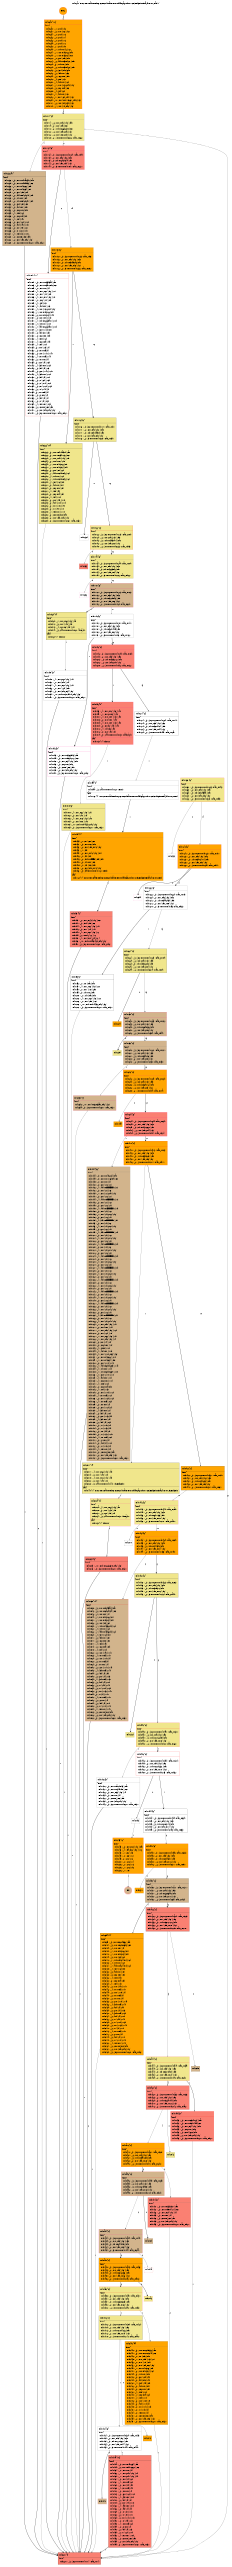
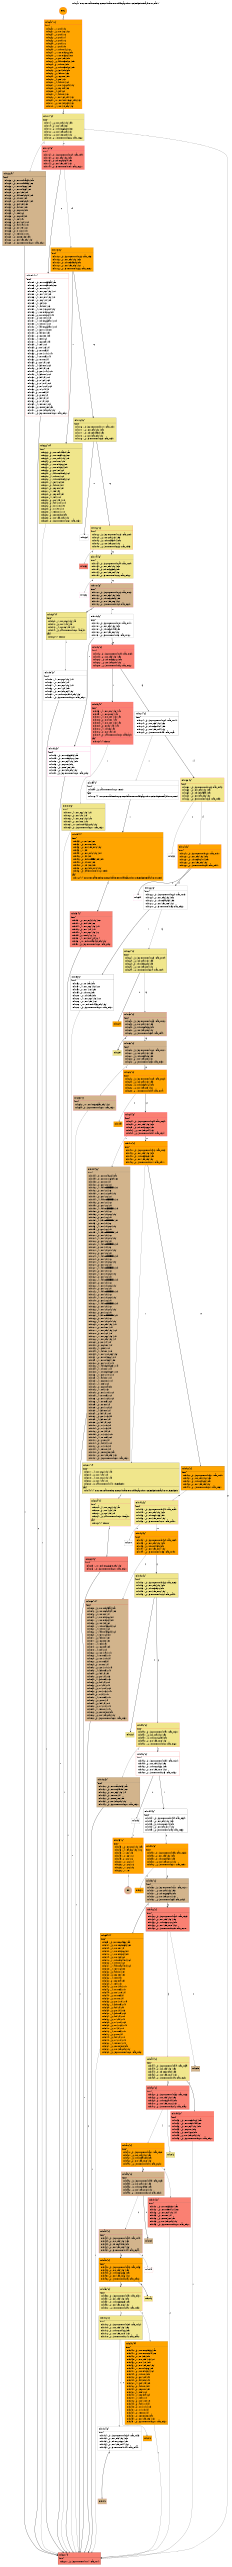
none -> (179, 756)
(118, 1792) -> (118, 1792)
(130, 2501) -> none
